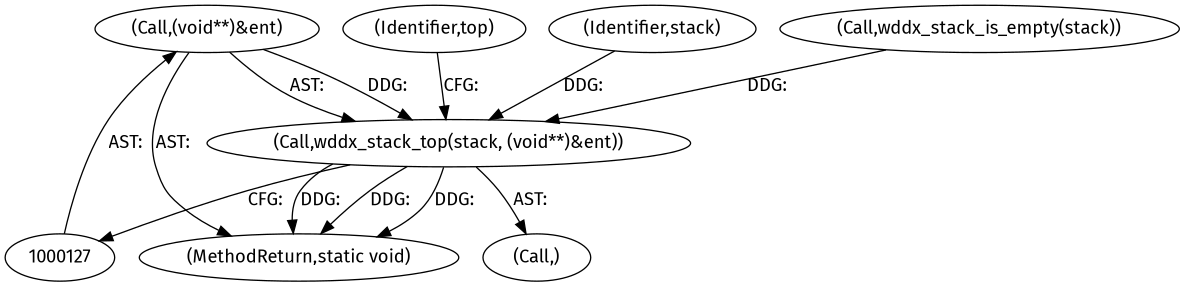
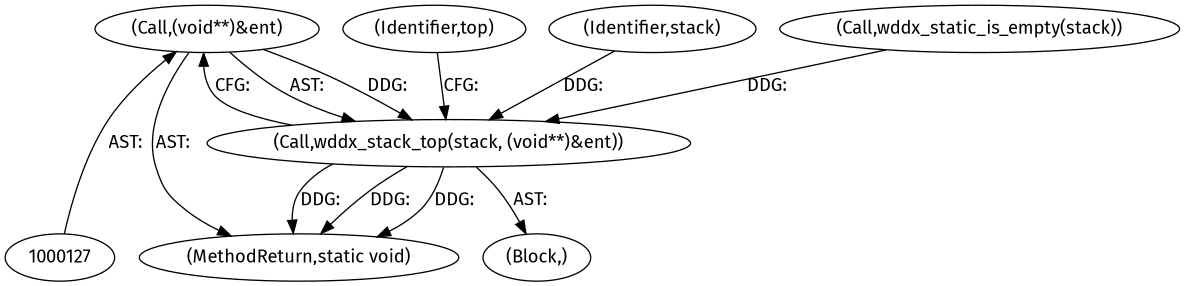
(980, 29) -> (980, 29)
(230, 196) -> (236, 109)
(537, 258) -> (537, 258)
